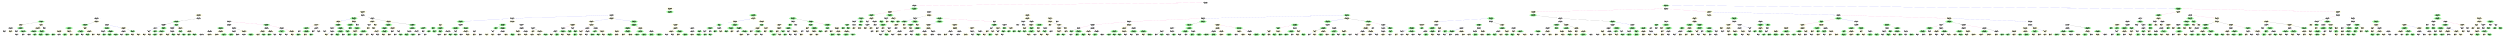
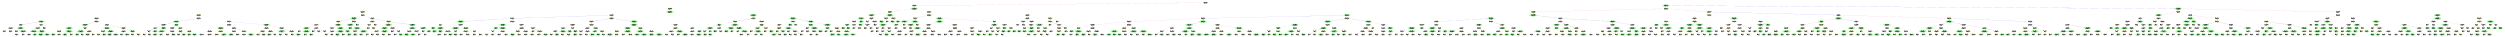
(69, 31) -> (69, 31)
